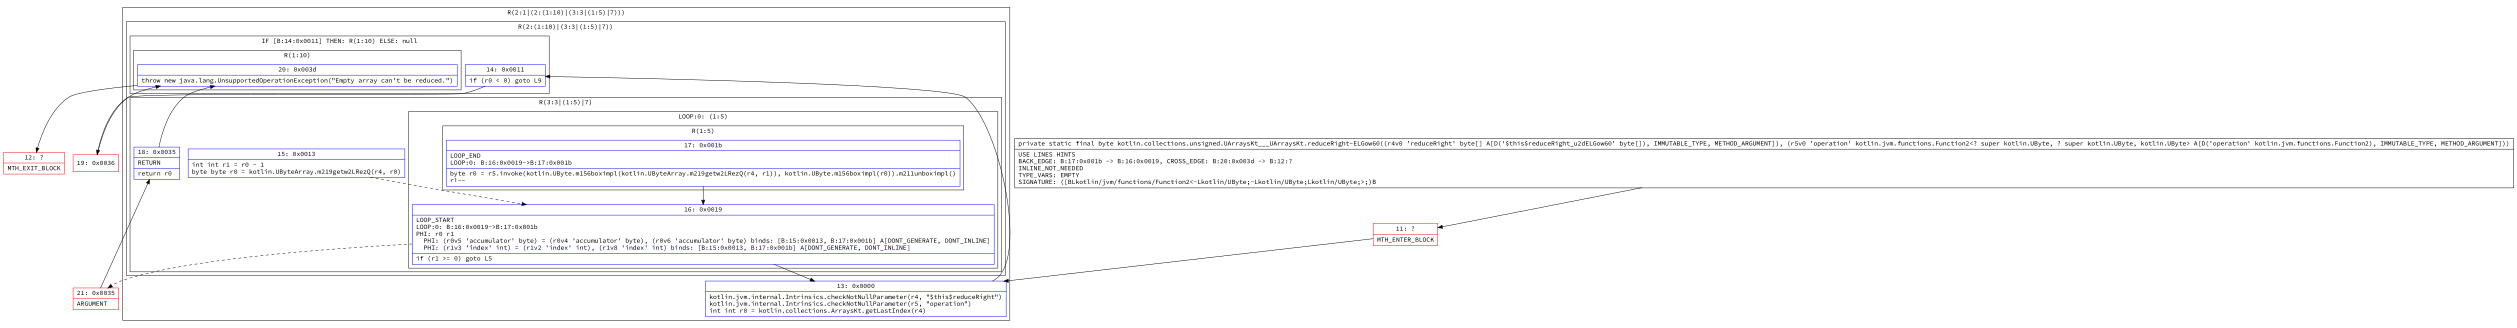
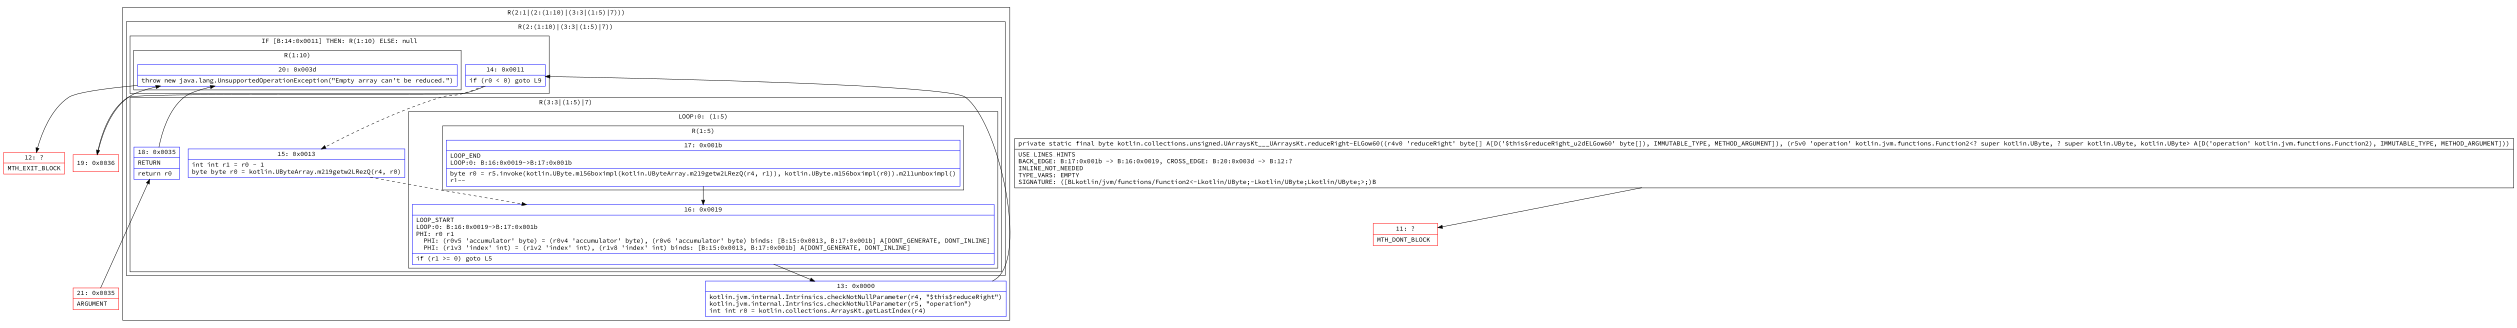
none -> (403, 111)
(1405, 240) -> (1404, 240)
(260, 256) -> none
(1191, 260) -> none
